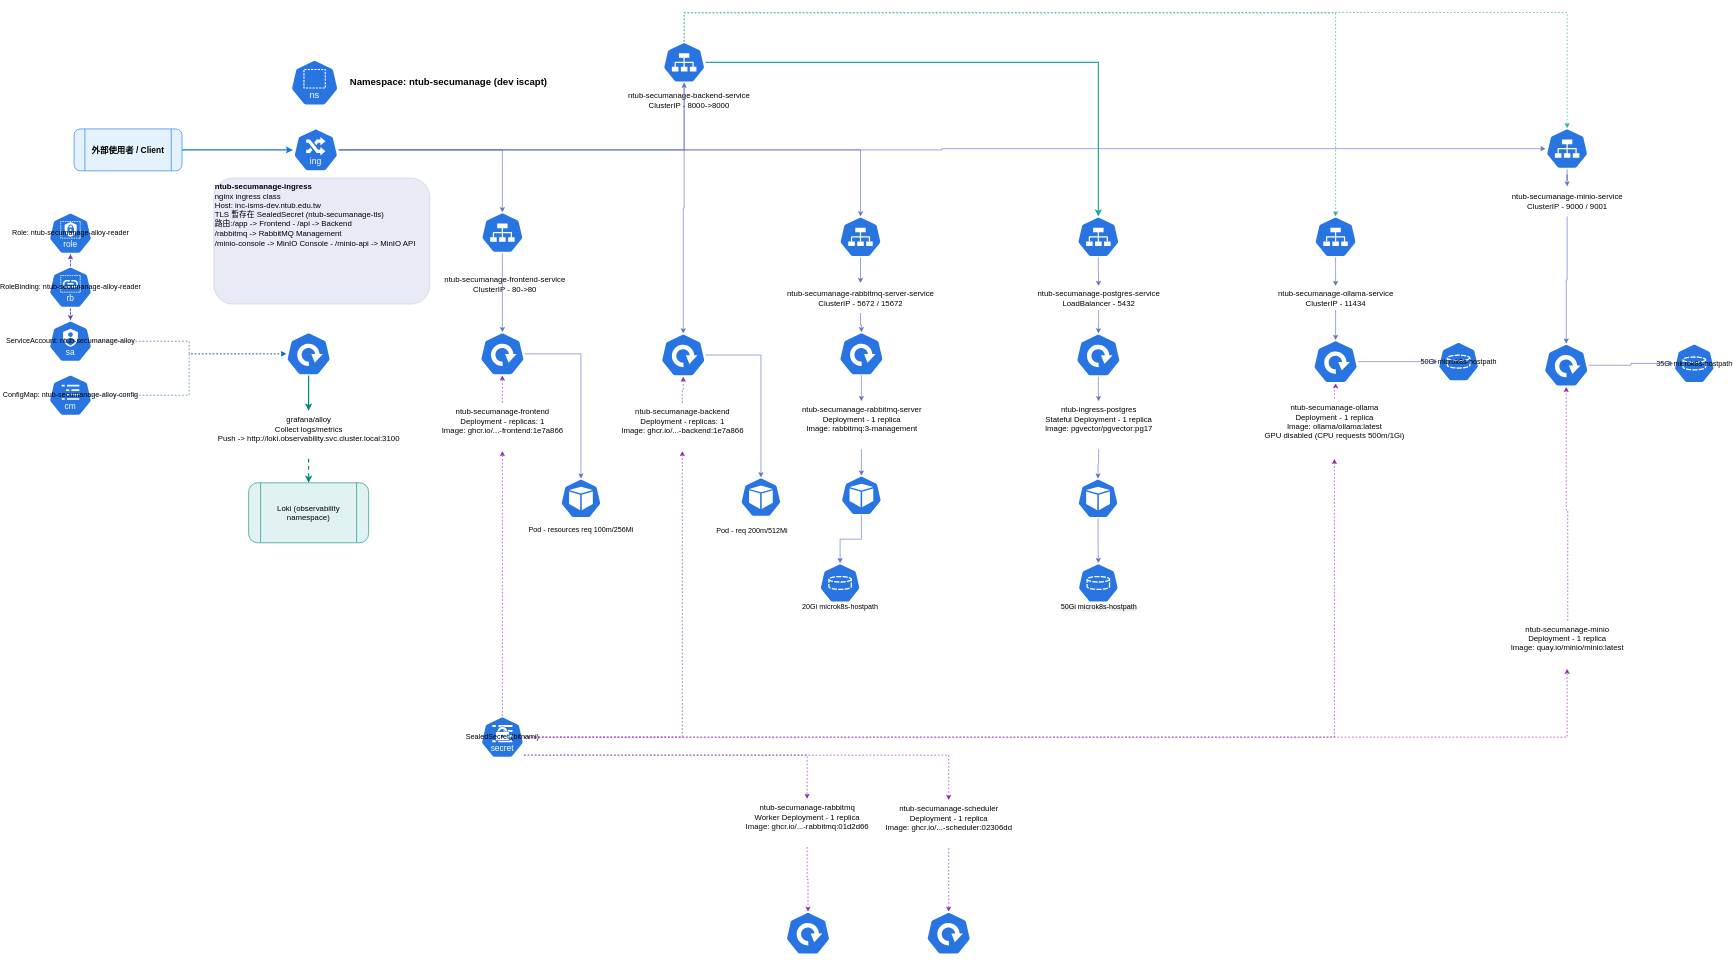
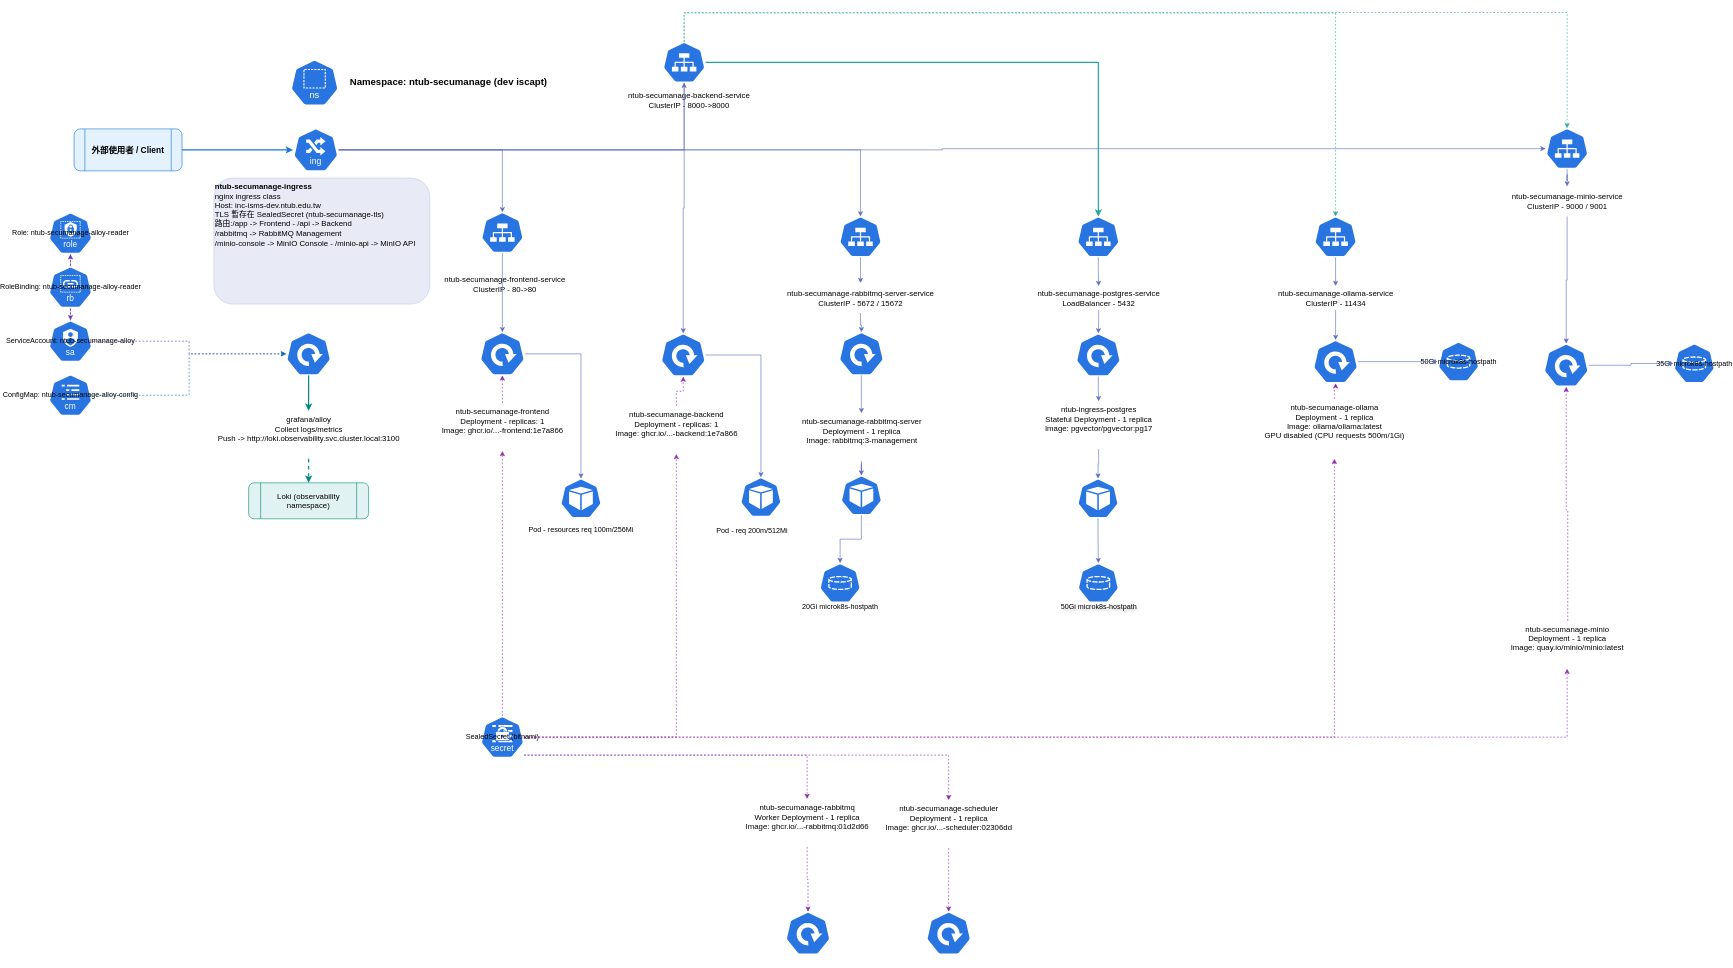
(862, 425) -> (862, 437)
(683, 427) -> (677, 430)
(309, 513) -> (309, 501)
